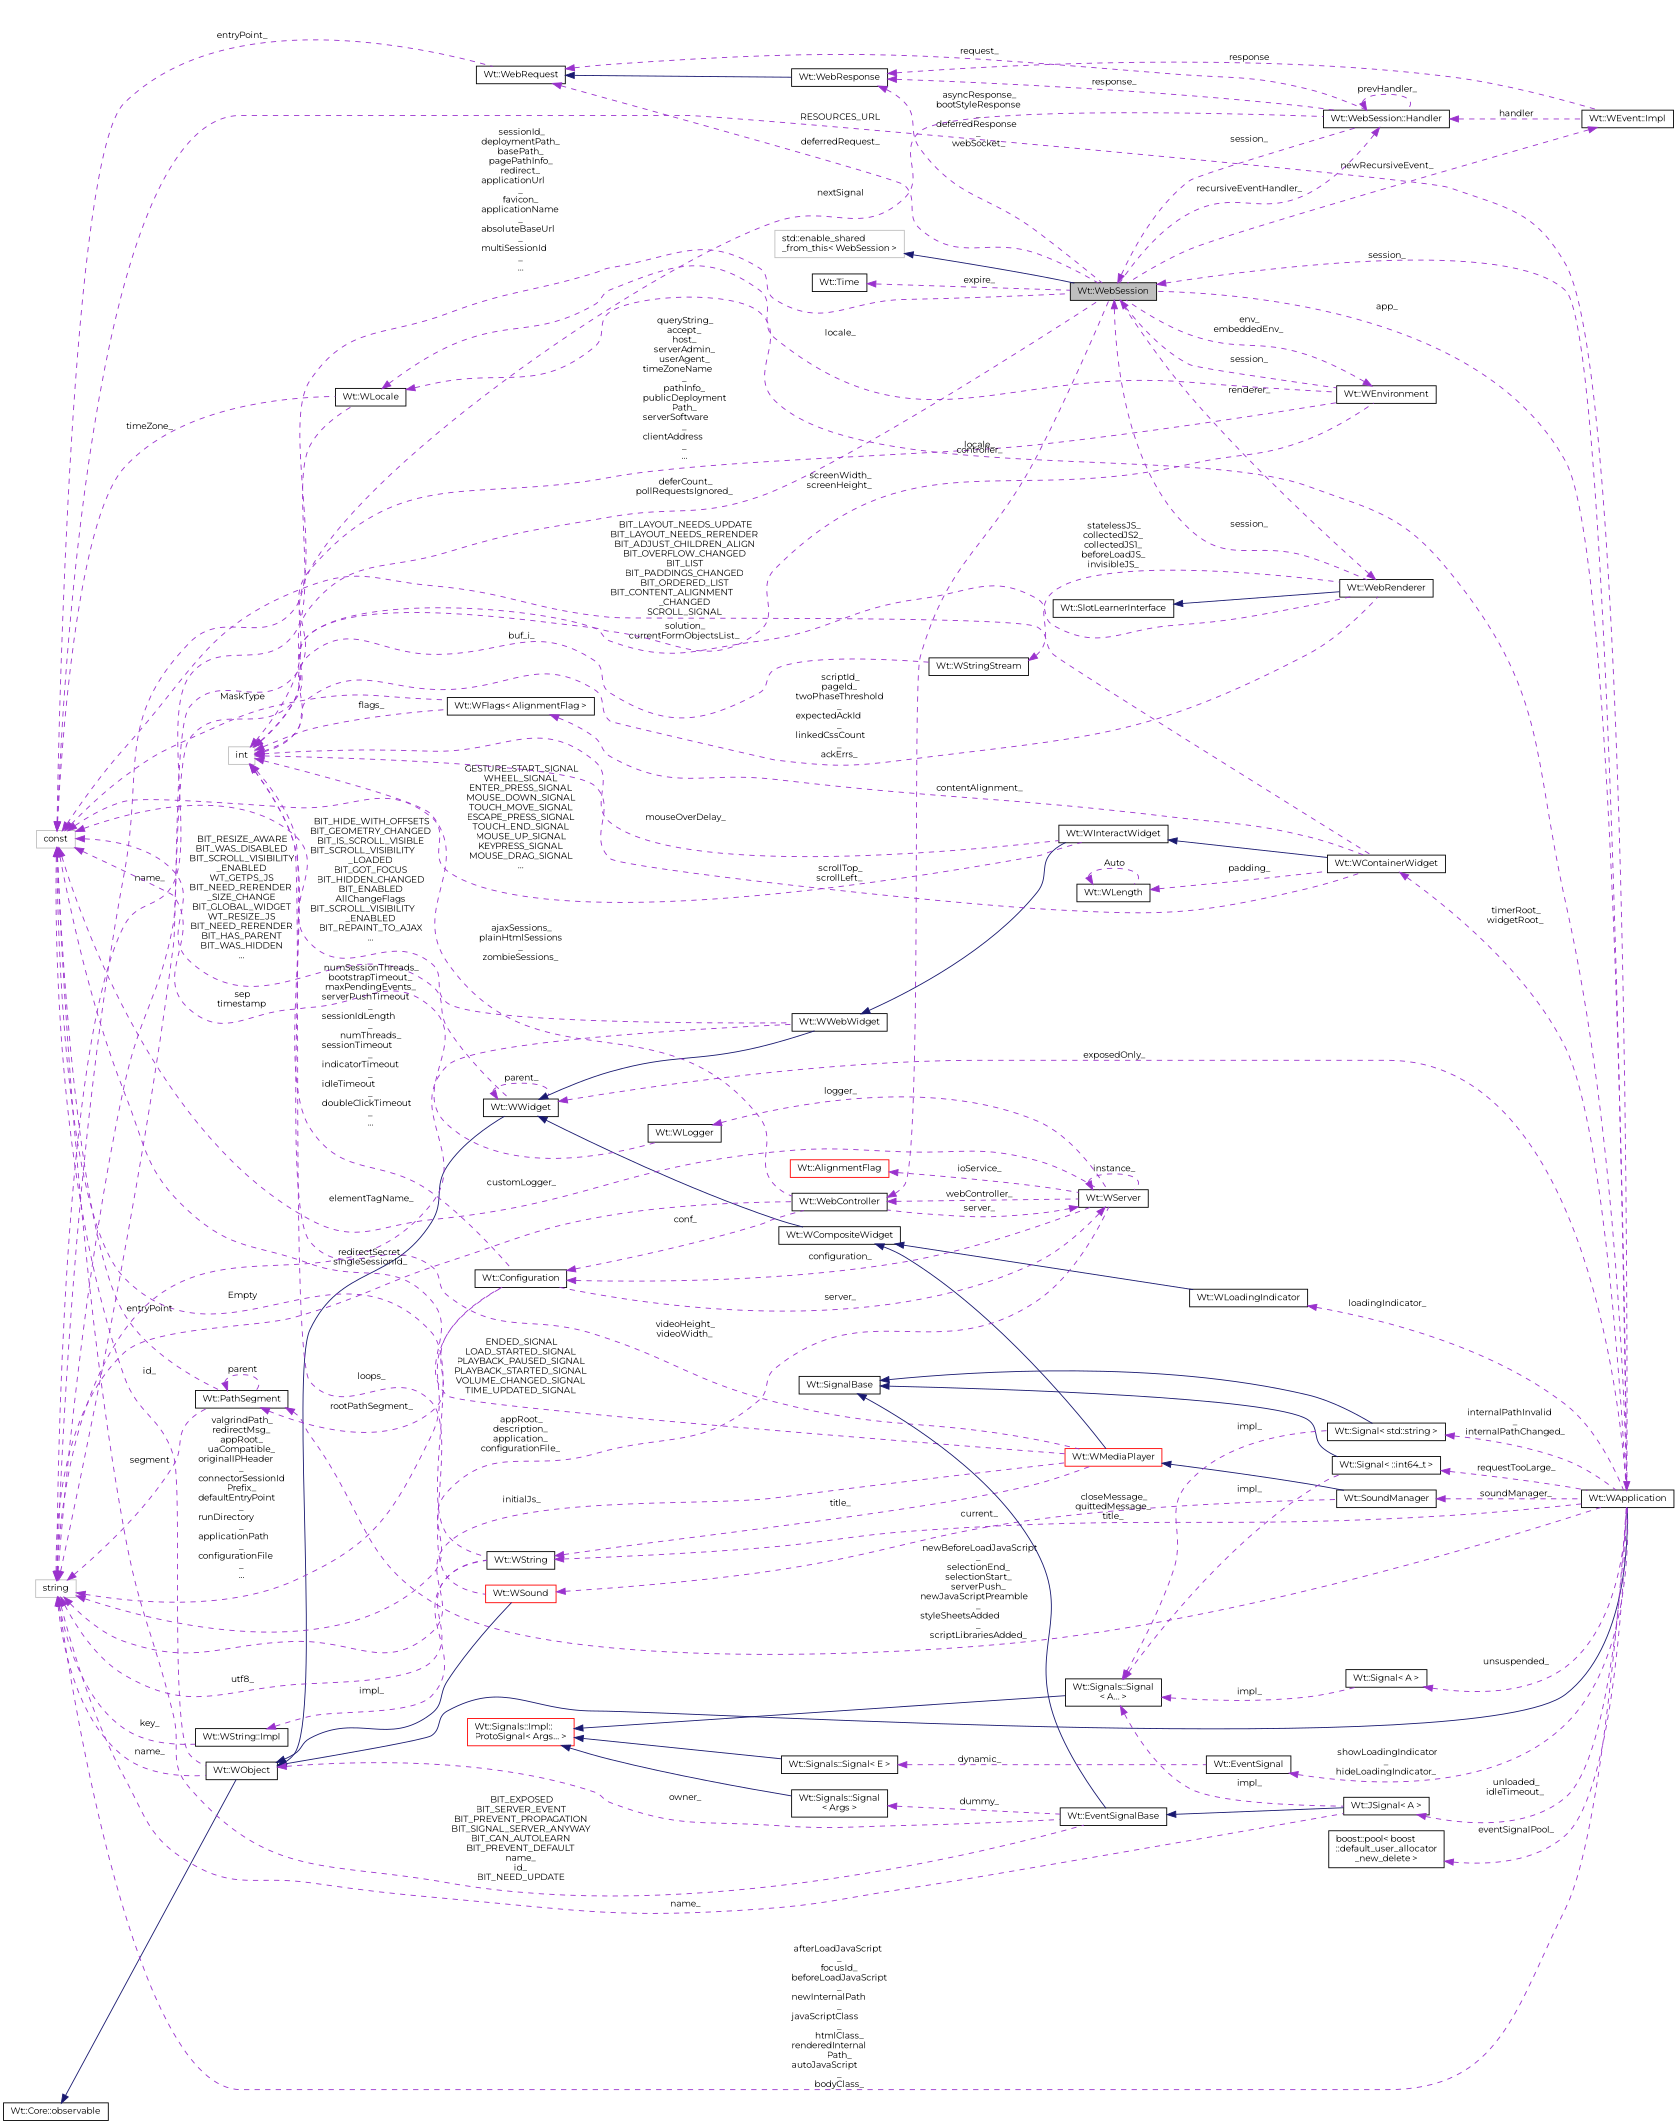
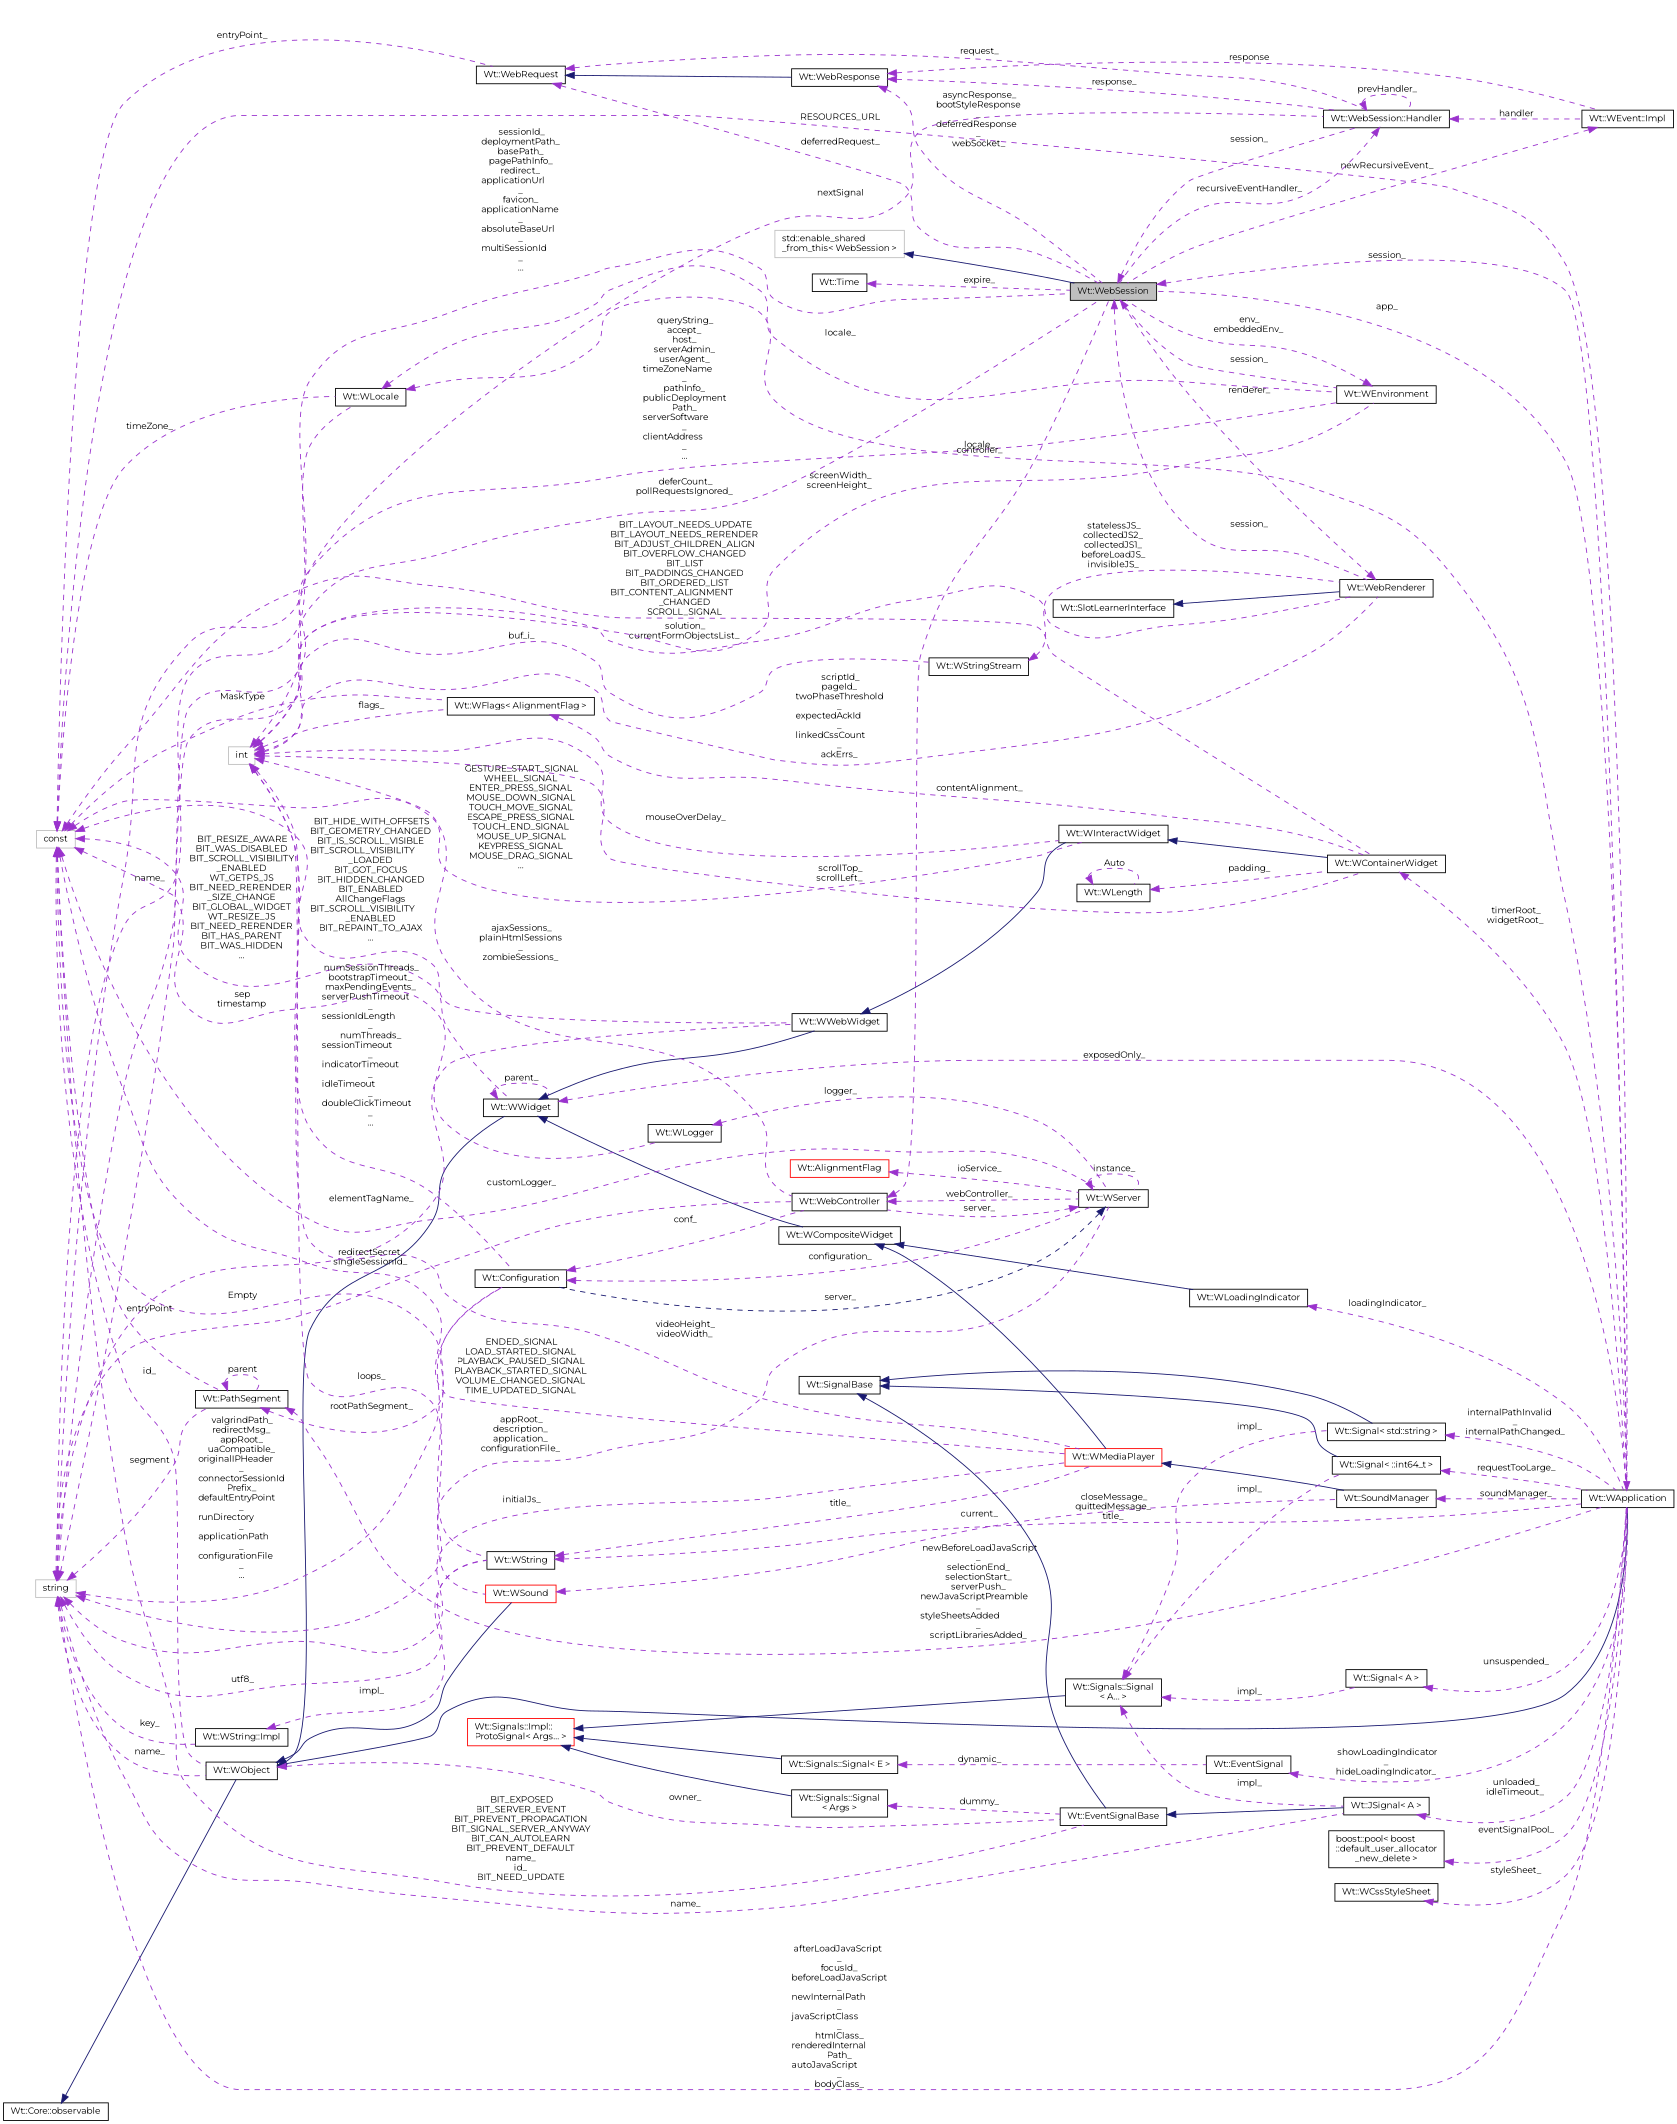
(840, 1309) -> (840, 1309)
none -> (1386, 1892)
